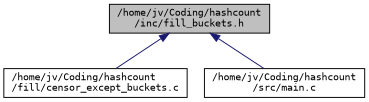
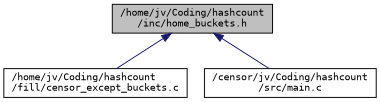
(190, 19) -> (192, 19)
(285, 83) -> (290, 83)
